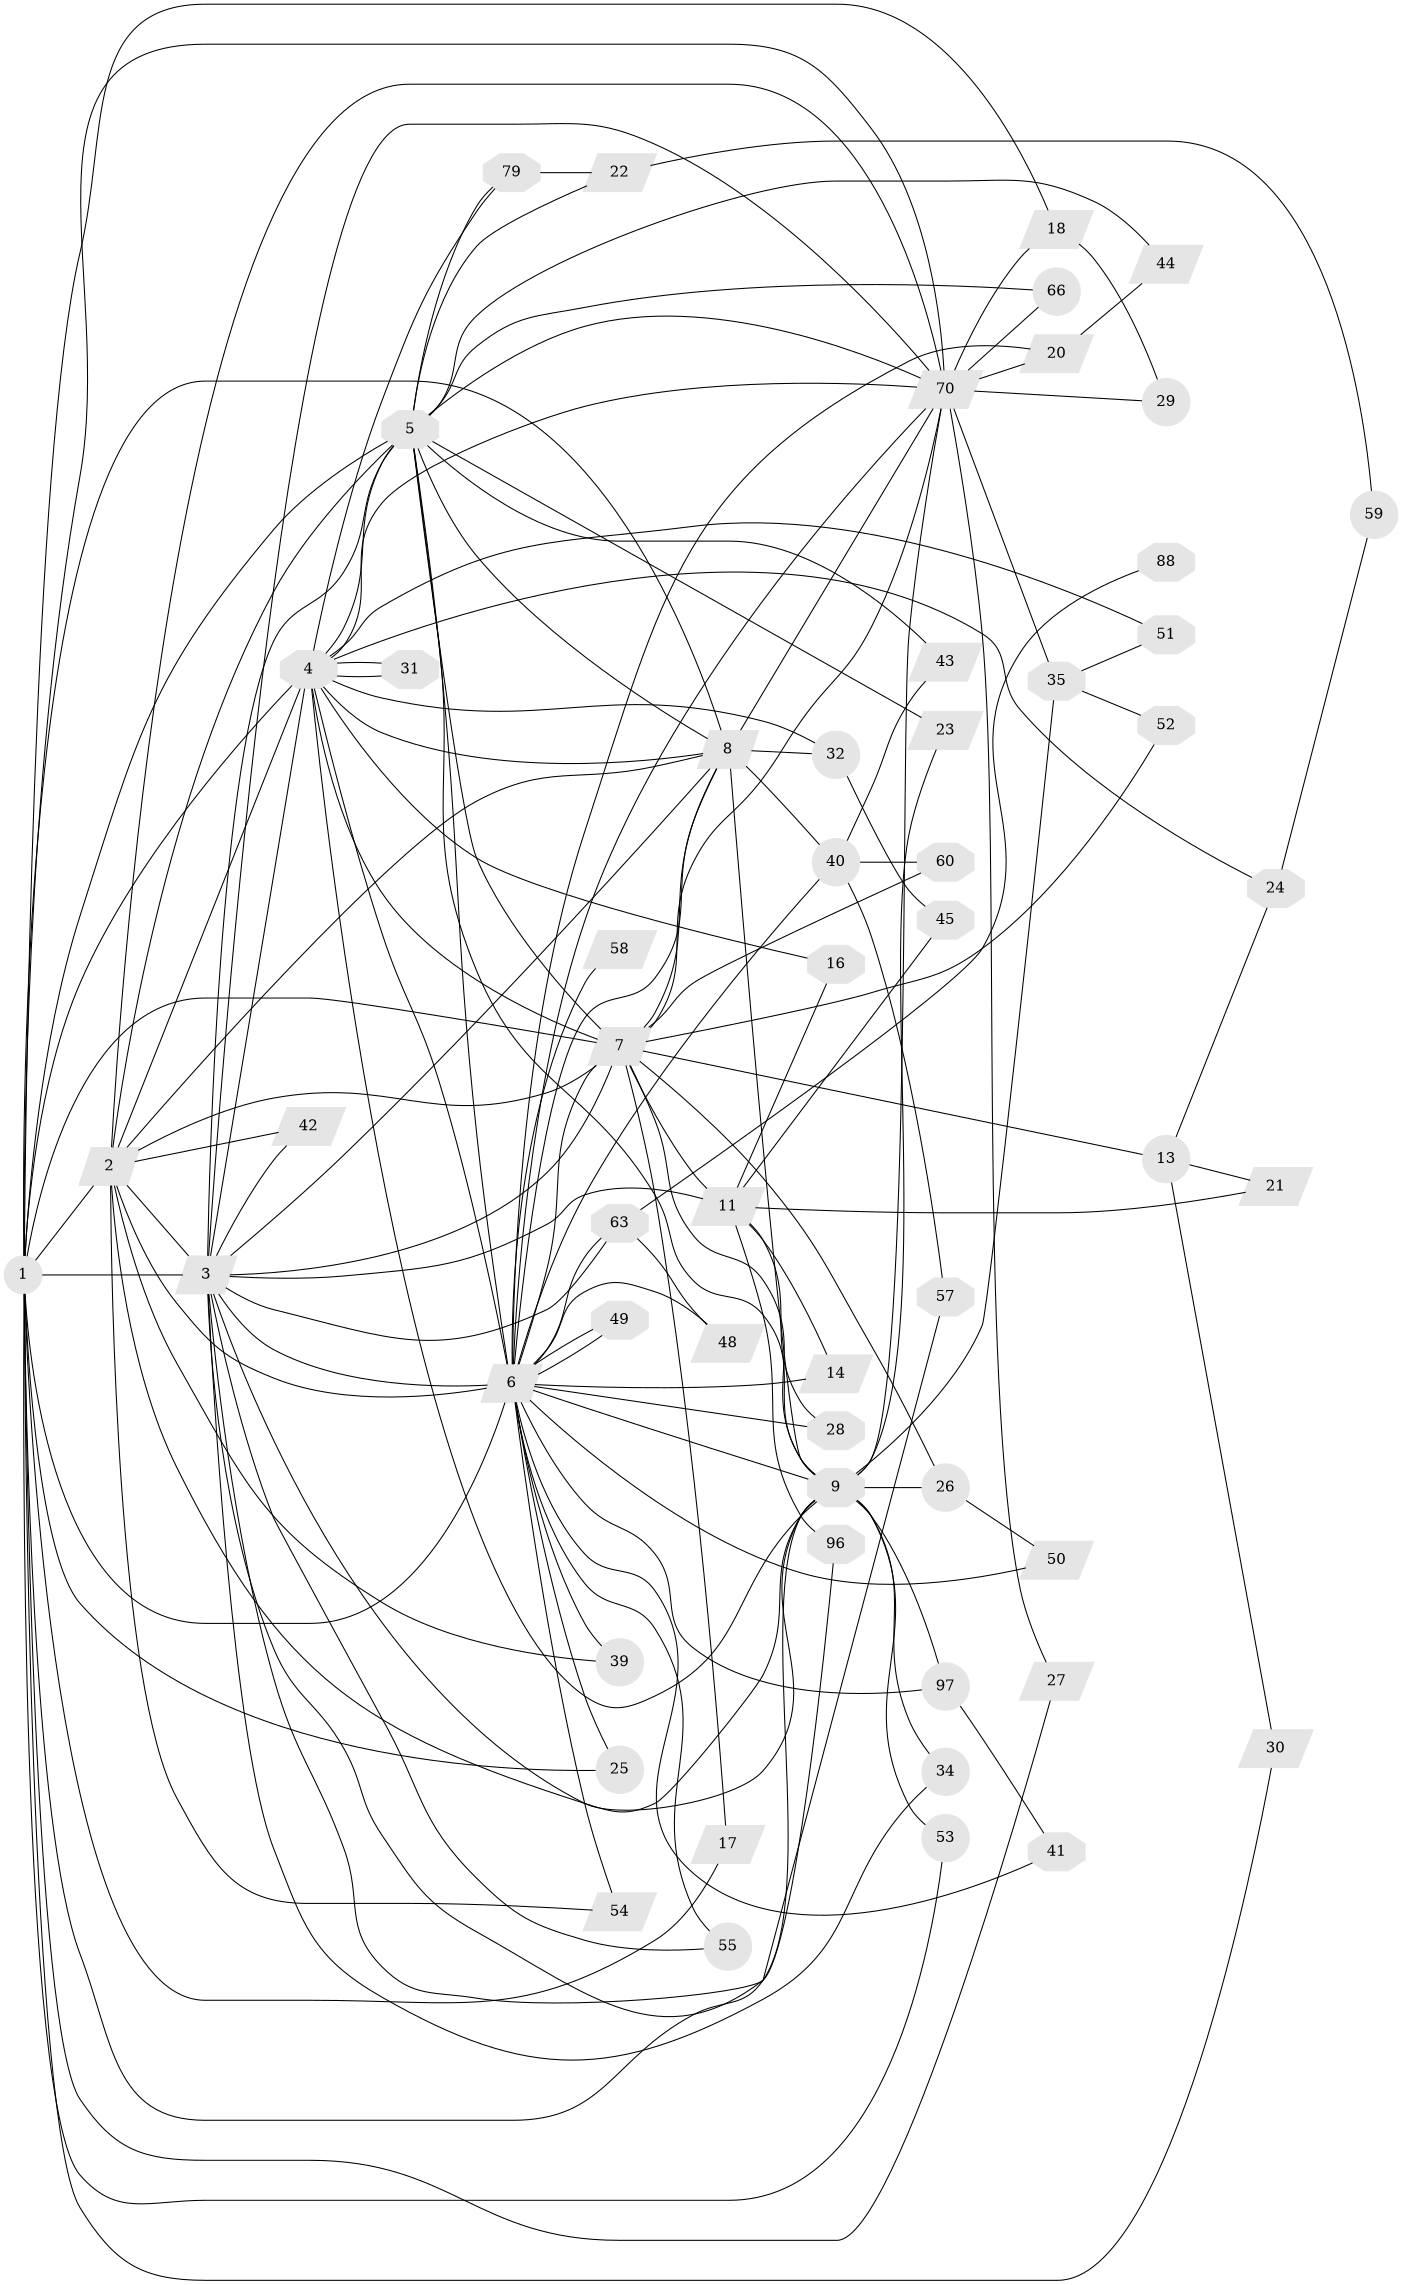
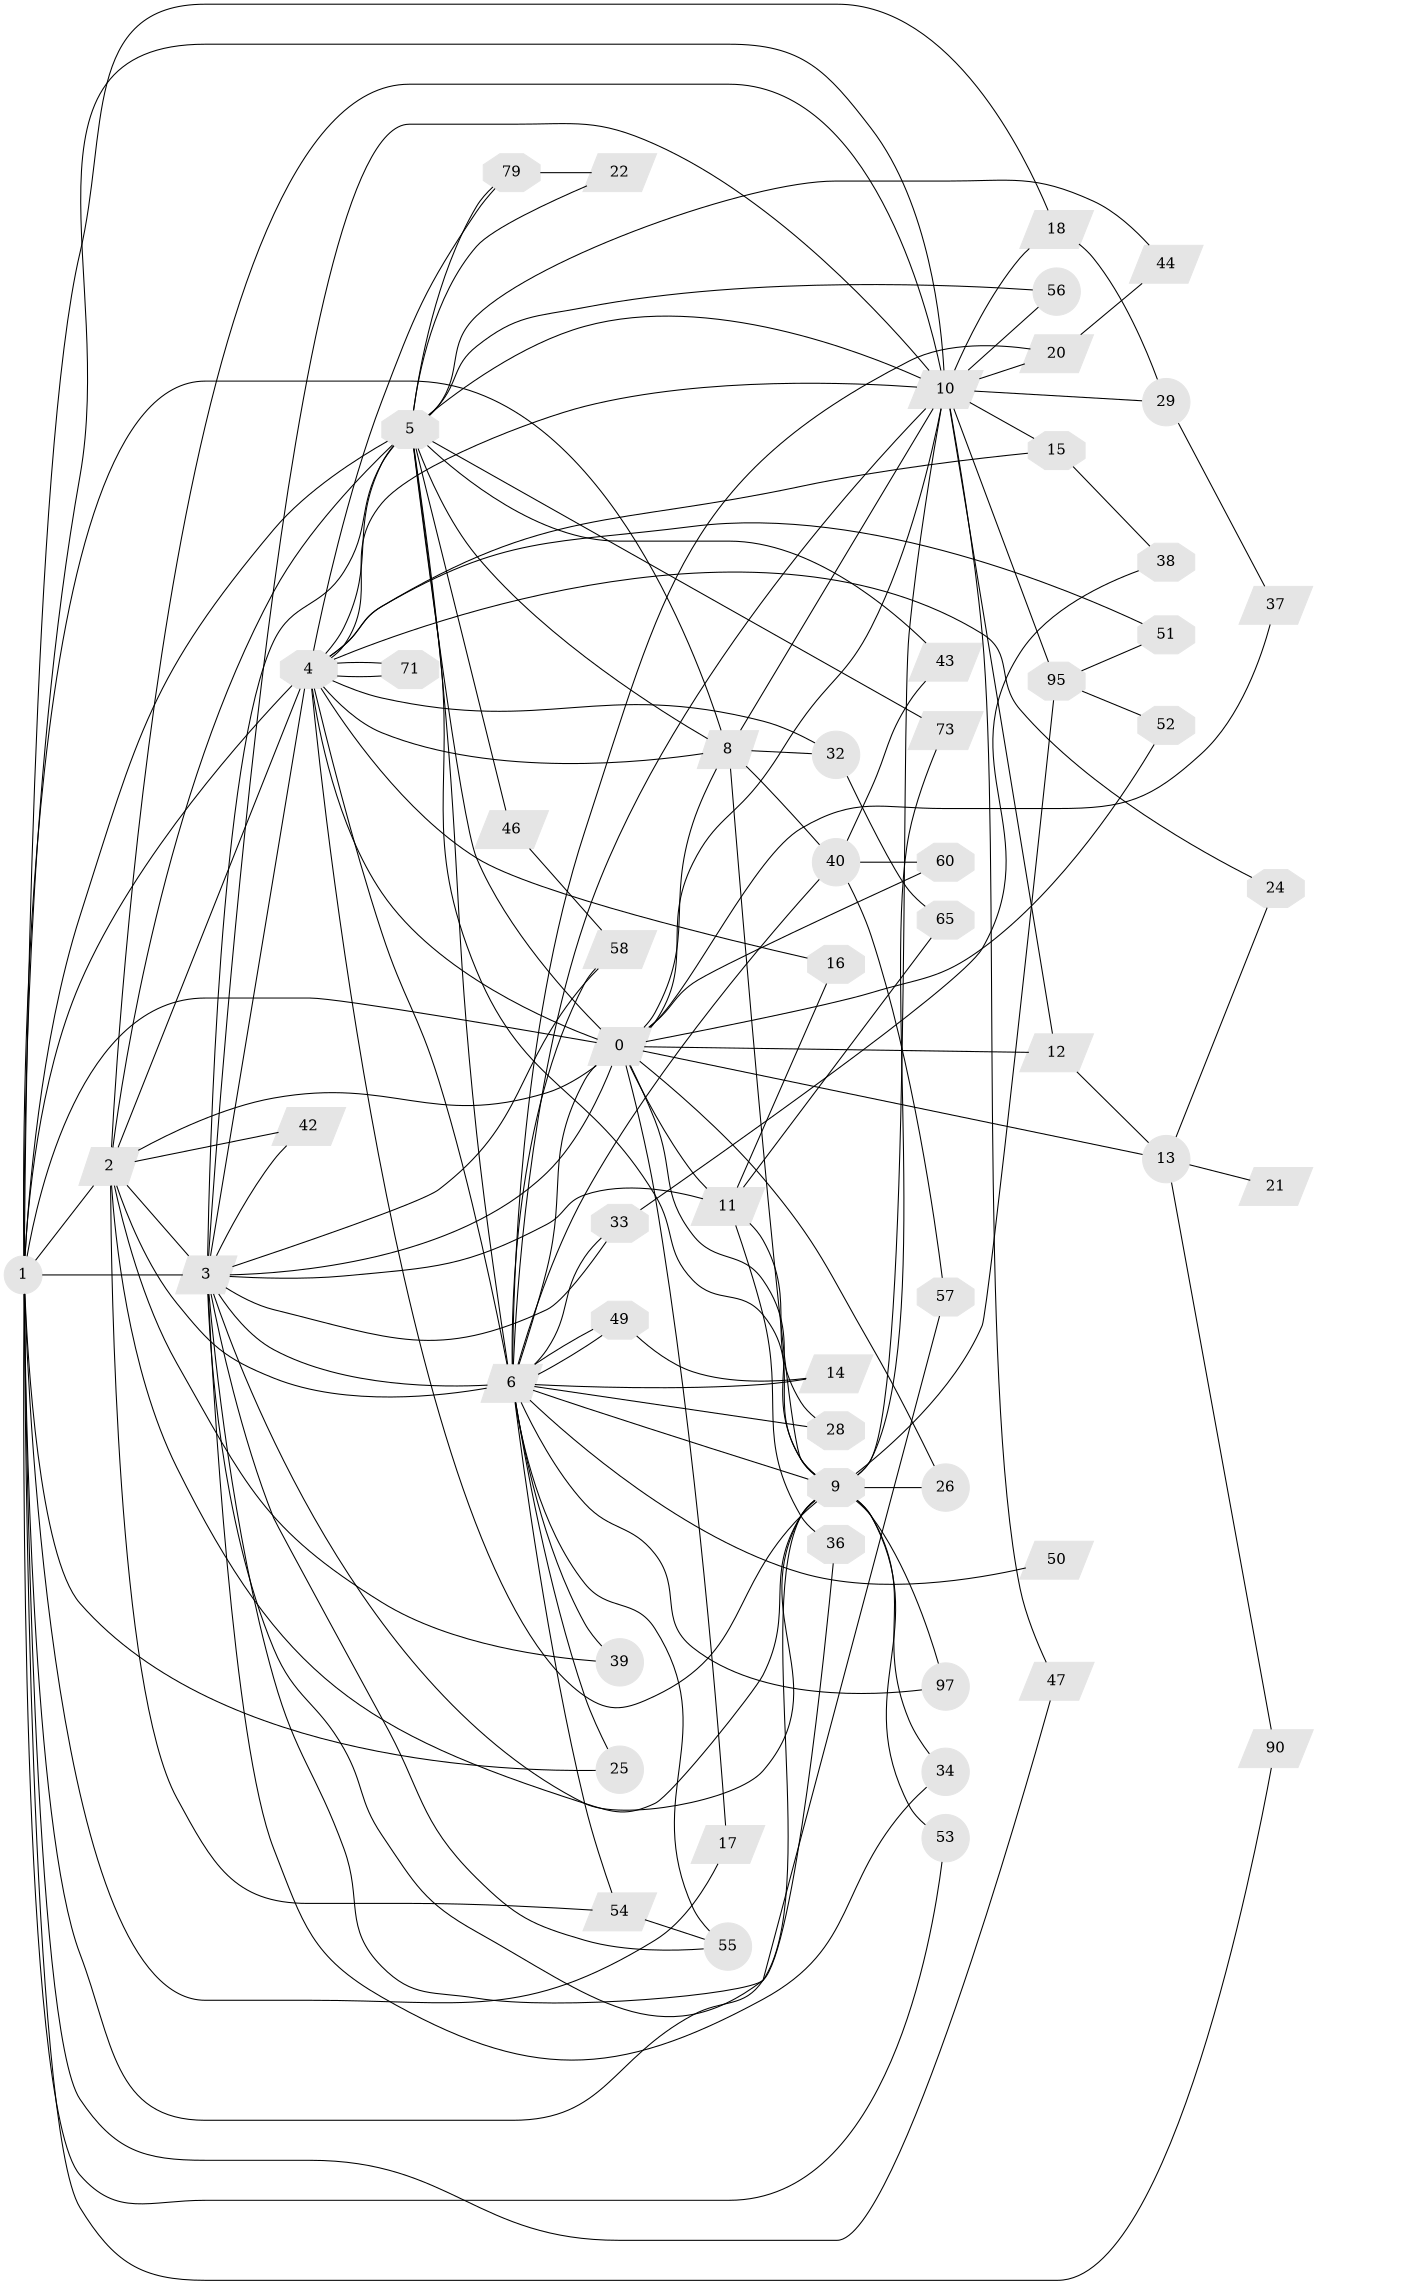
(1057, 292) -> (1057, 292)
(946, 390) -> (946, 390)
none -> (1057, 451)
(1374, 515) -> none
(1166, 562) -> (1166, 562)
none -> (1276, 605)
(410, 670) -> (410, 670)
(1057, 681) -> (1057, 681)
(946, 731) -> (946, 731)
none -> (512, 830)
(362, 895) -> none
(946, 920) -> (946, 920)
(454, 1045) -> (450, 1180)
(620, 1046) -> (620, 1046)
none -> (1057, 1053)
(567, 1056) -> none
(1014, 1213) -> none
(620, 1223) -> (620, 1223)
(793, 1287) -> (716, 1377)
(728, 1343) -> none
(1000, 1523) -> none
(836, 1544) -> (836, 1544)
(210, 1623) -> none
(1057, 1681) -> (1057, 1681)
(1276, 1749) -> (1276, 1749)
(1057, 1852) -> none
none -> (678, 1931)
